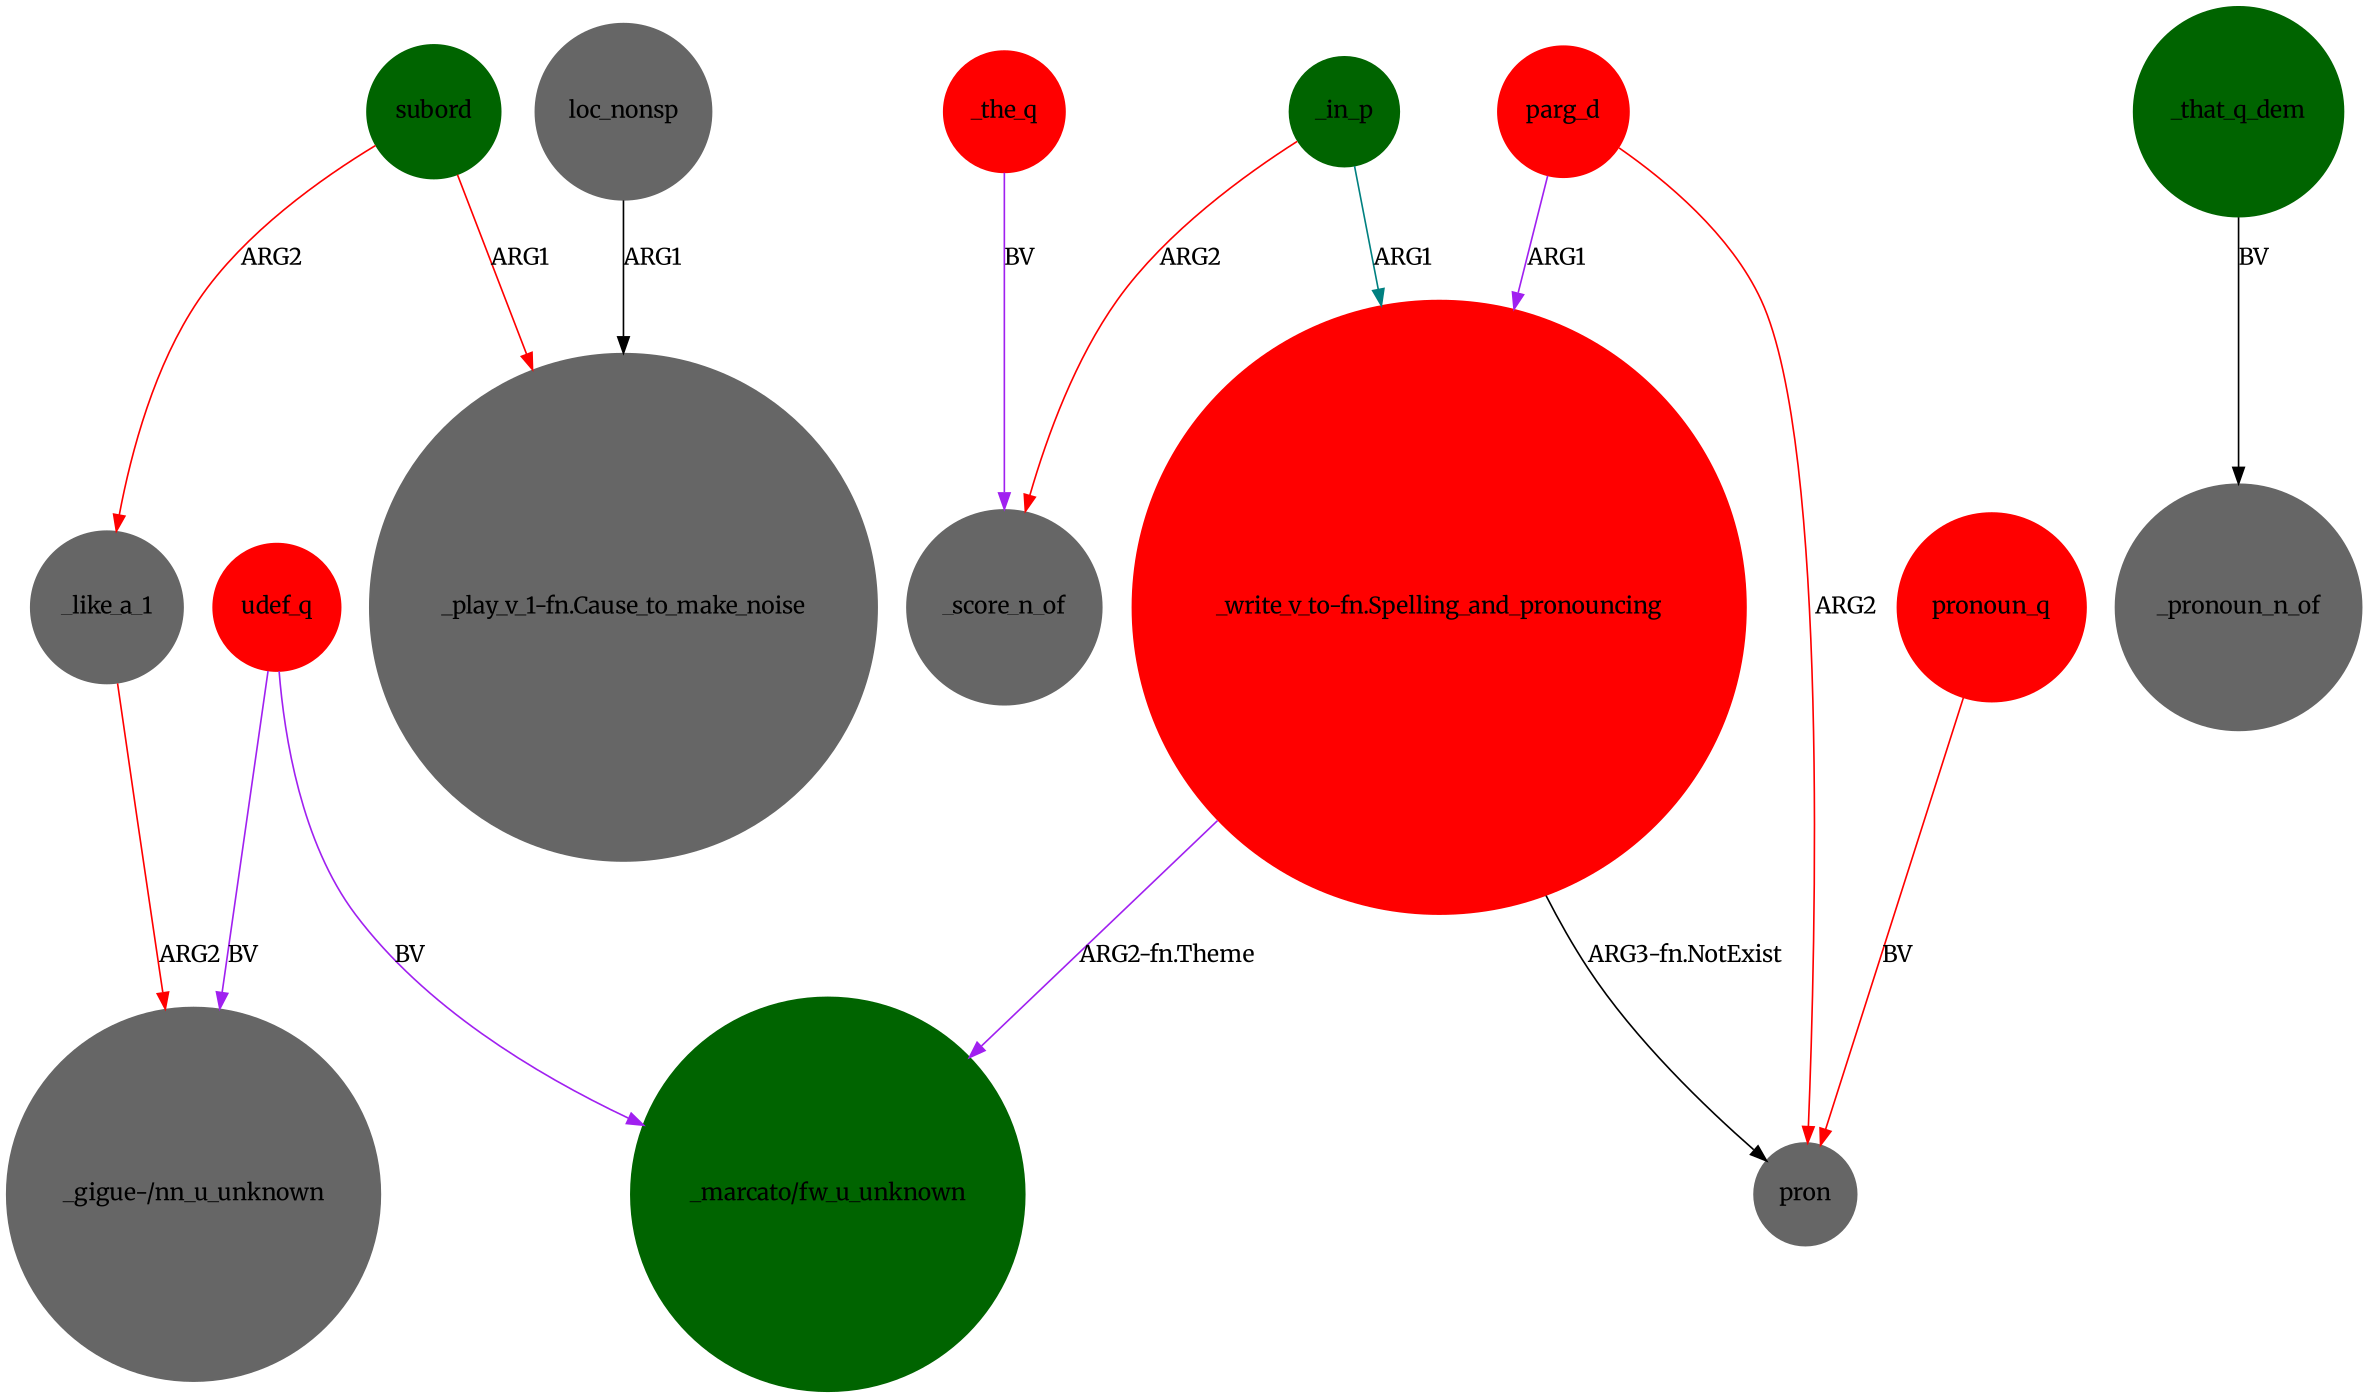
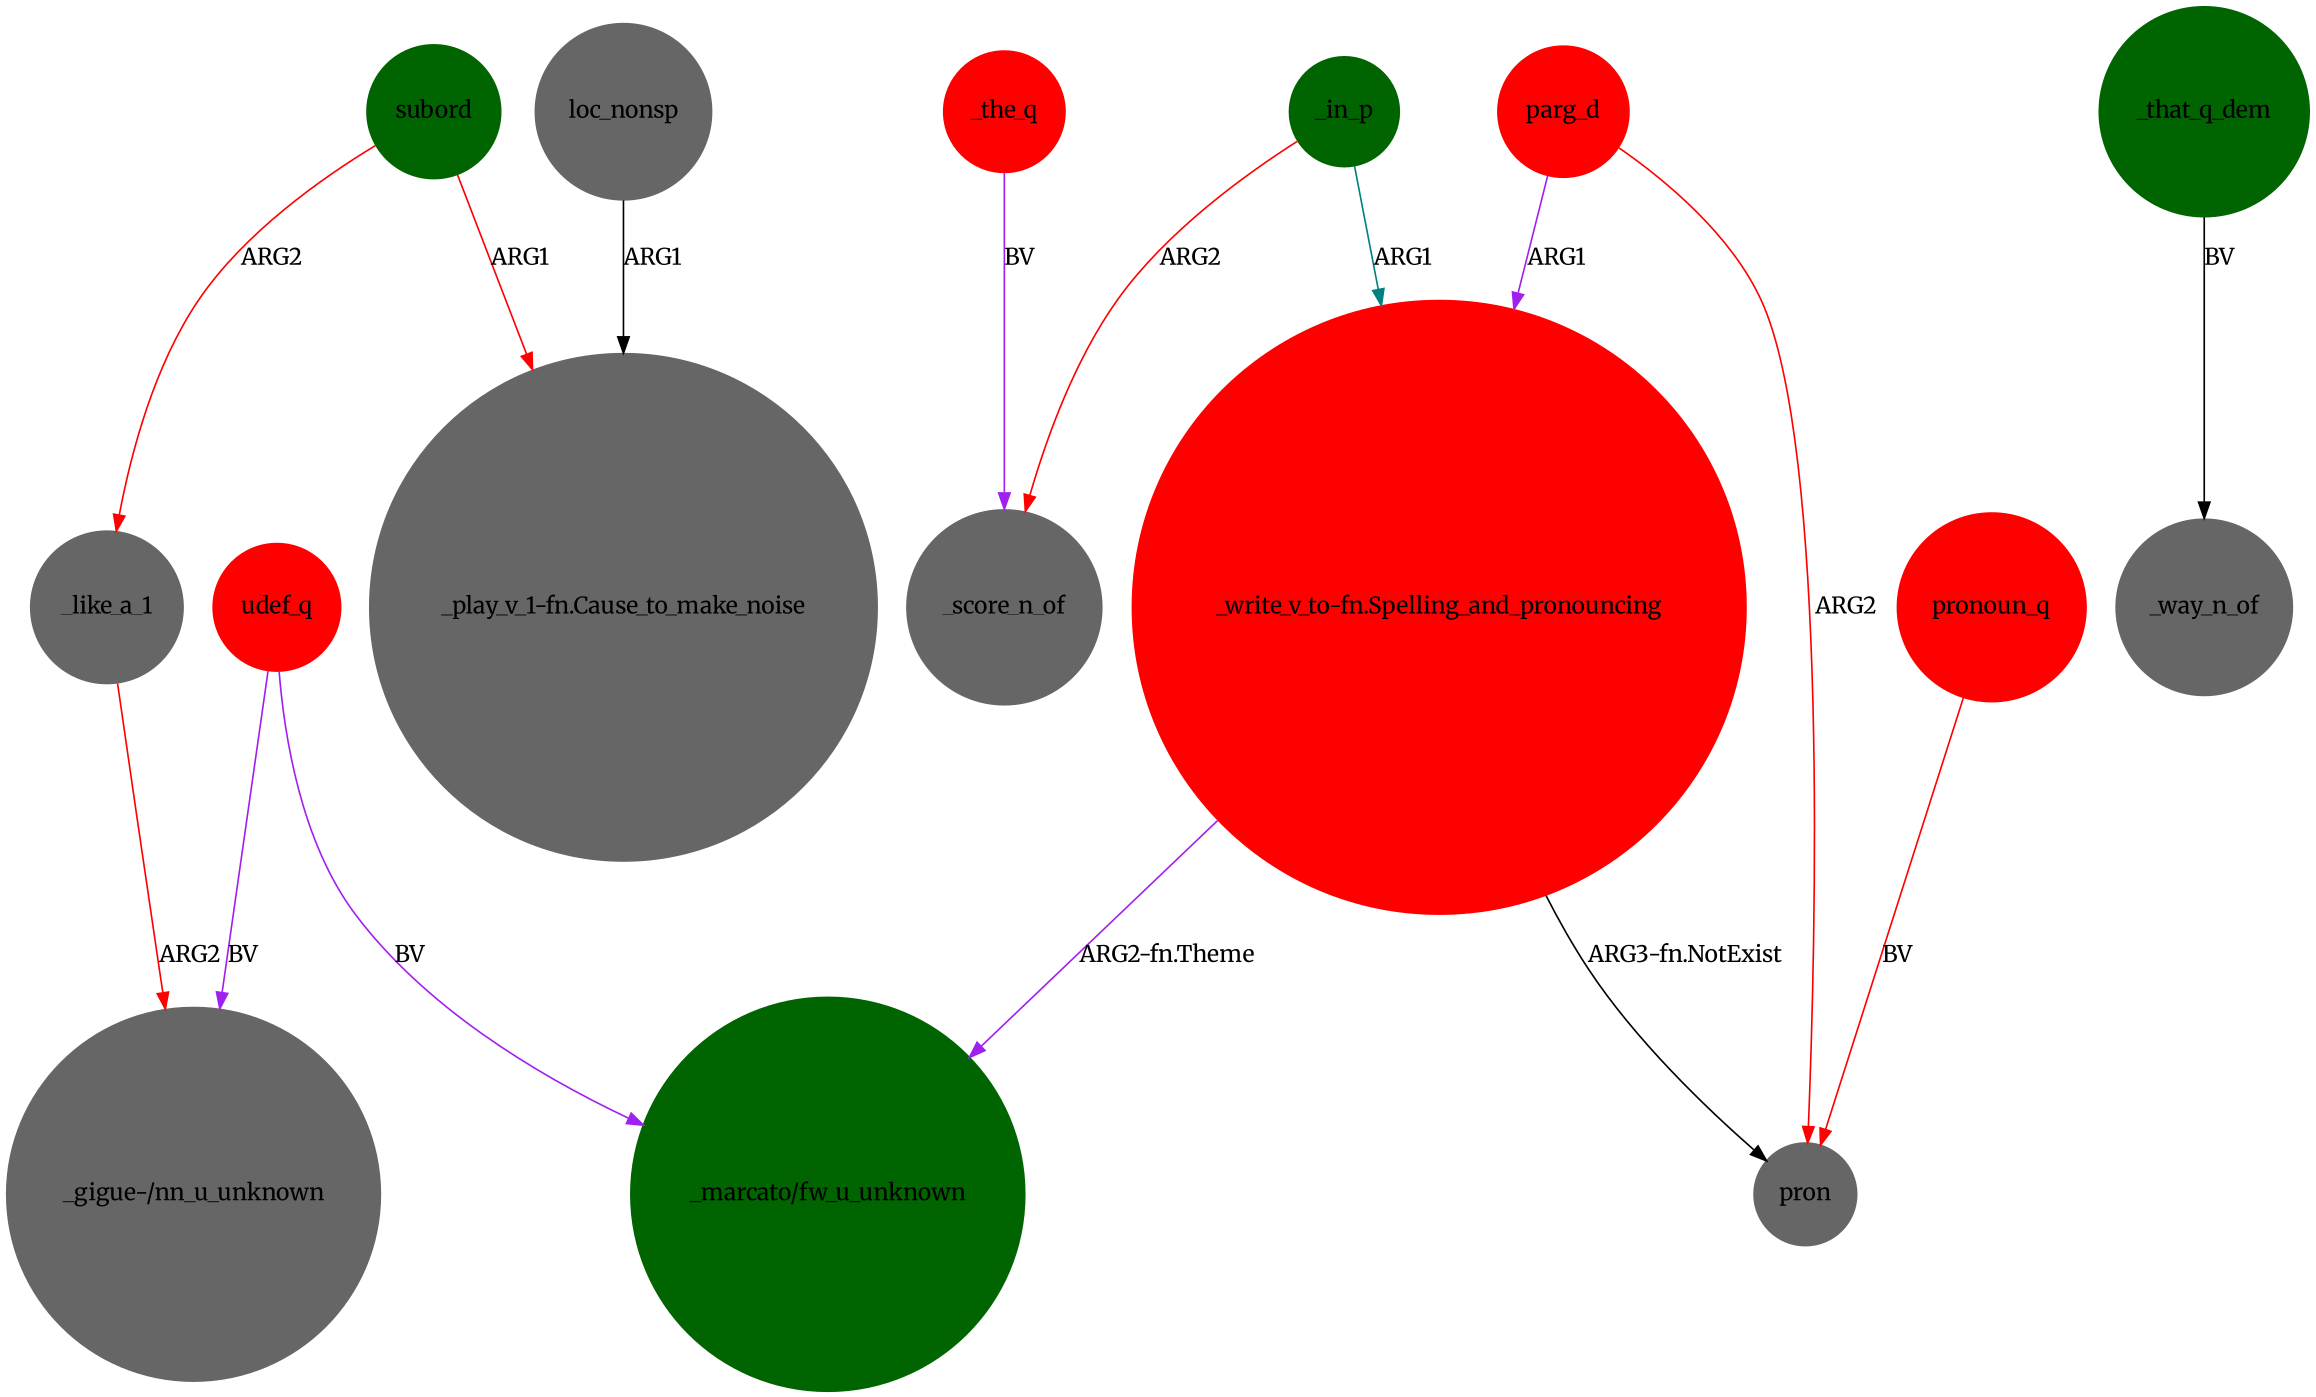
(2239, 607) -> (2204, 607)
